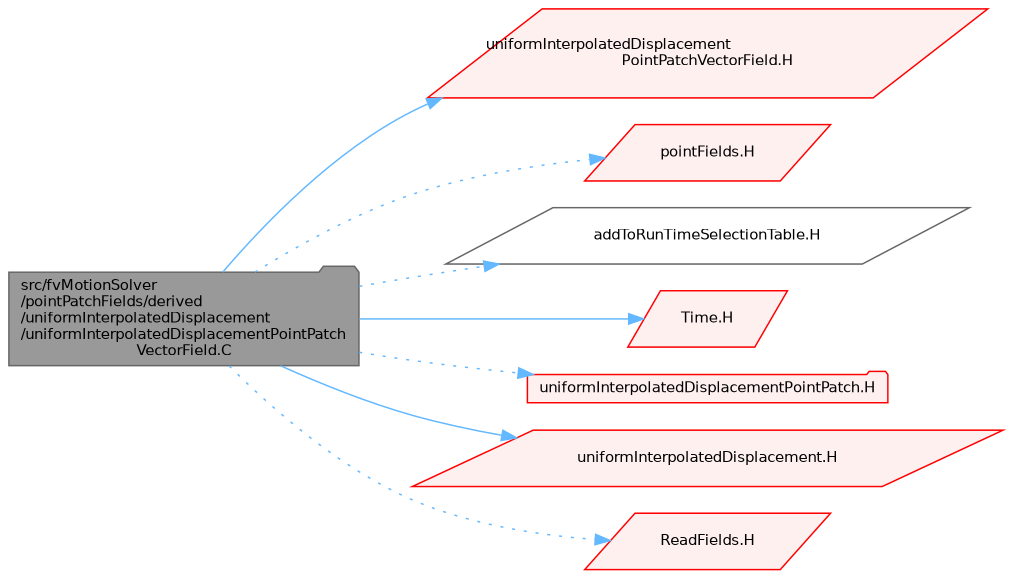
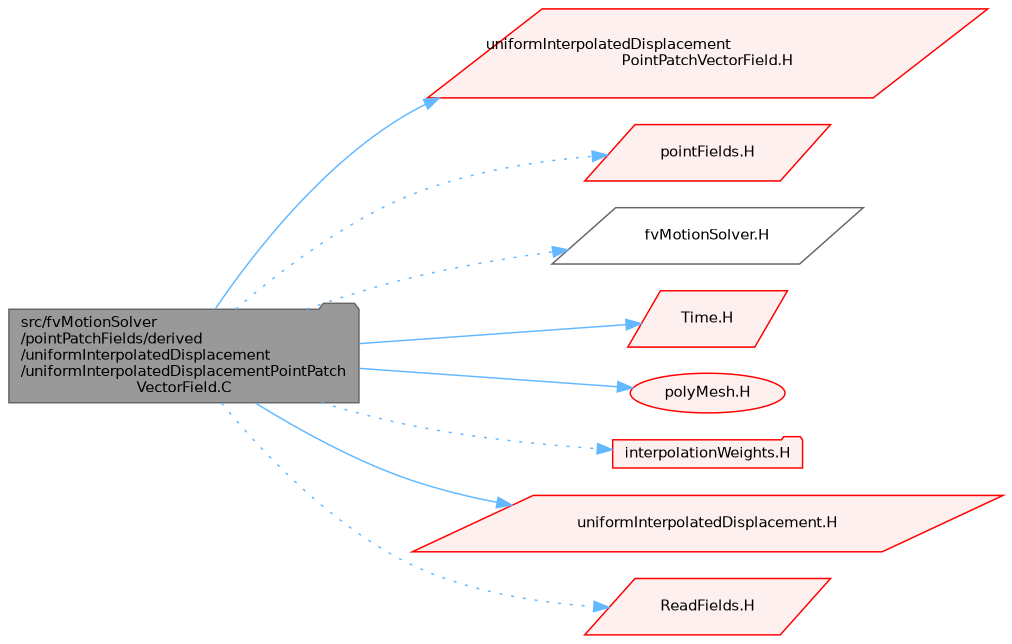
(708, 236) -> (708, 236)
(708, 389) -> (708, 454)
none -> (708, 393)
